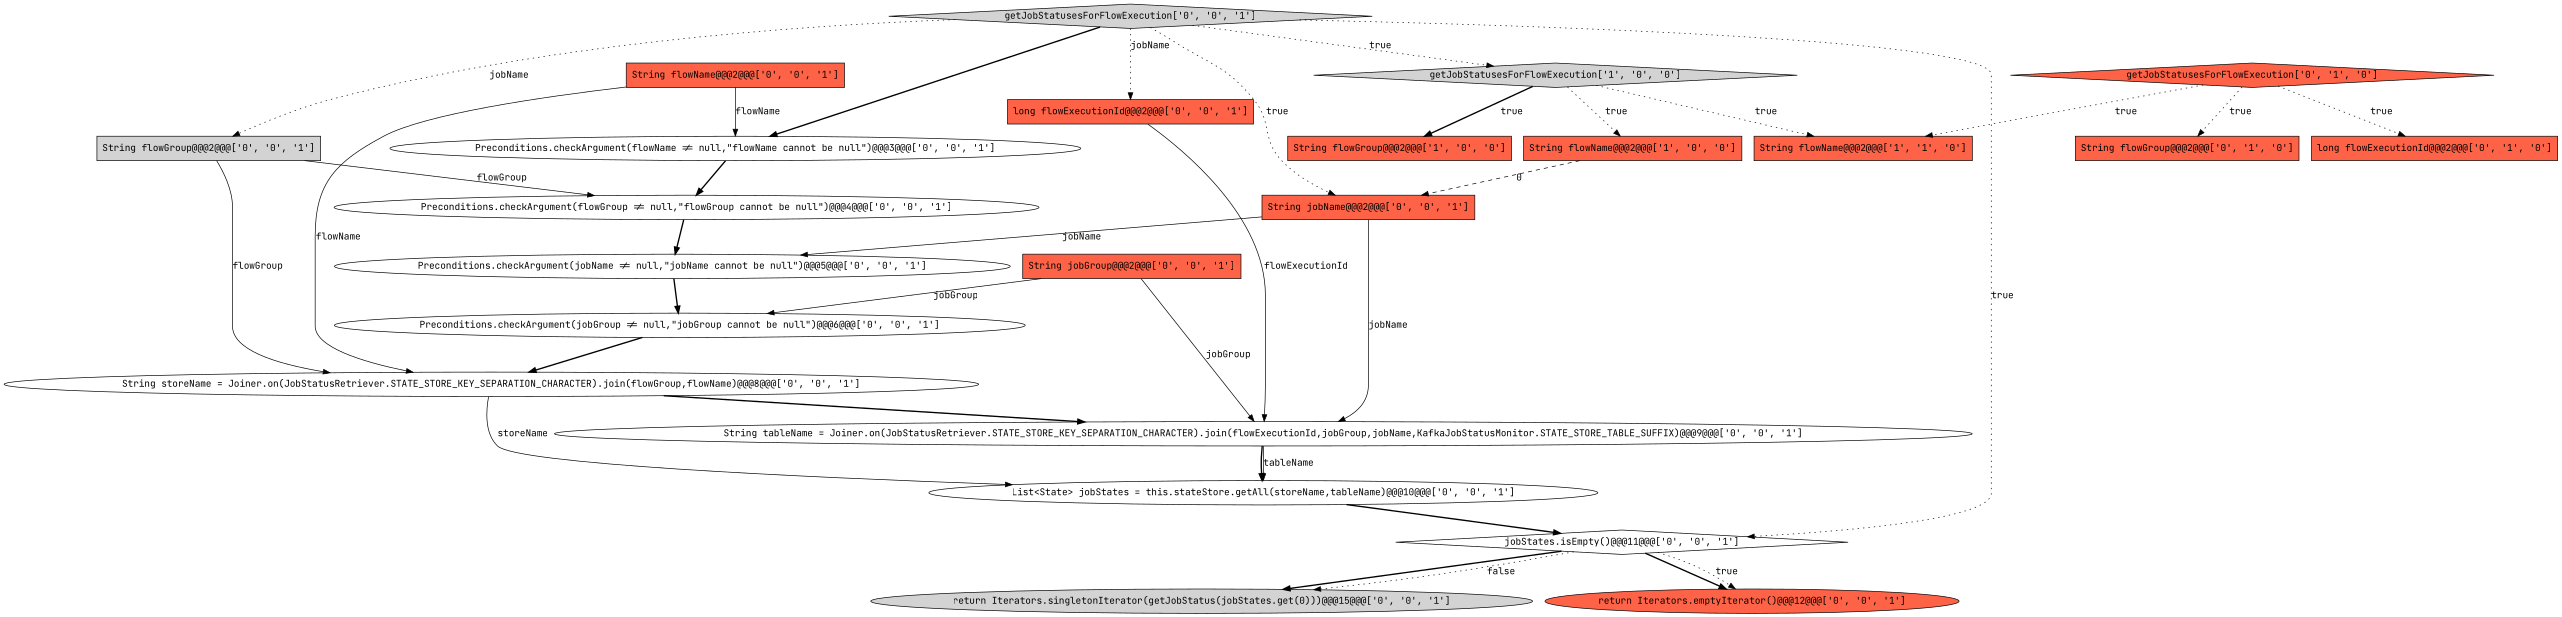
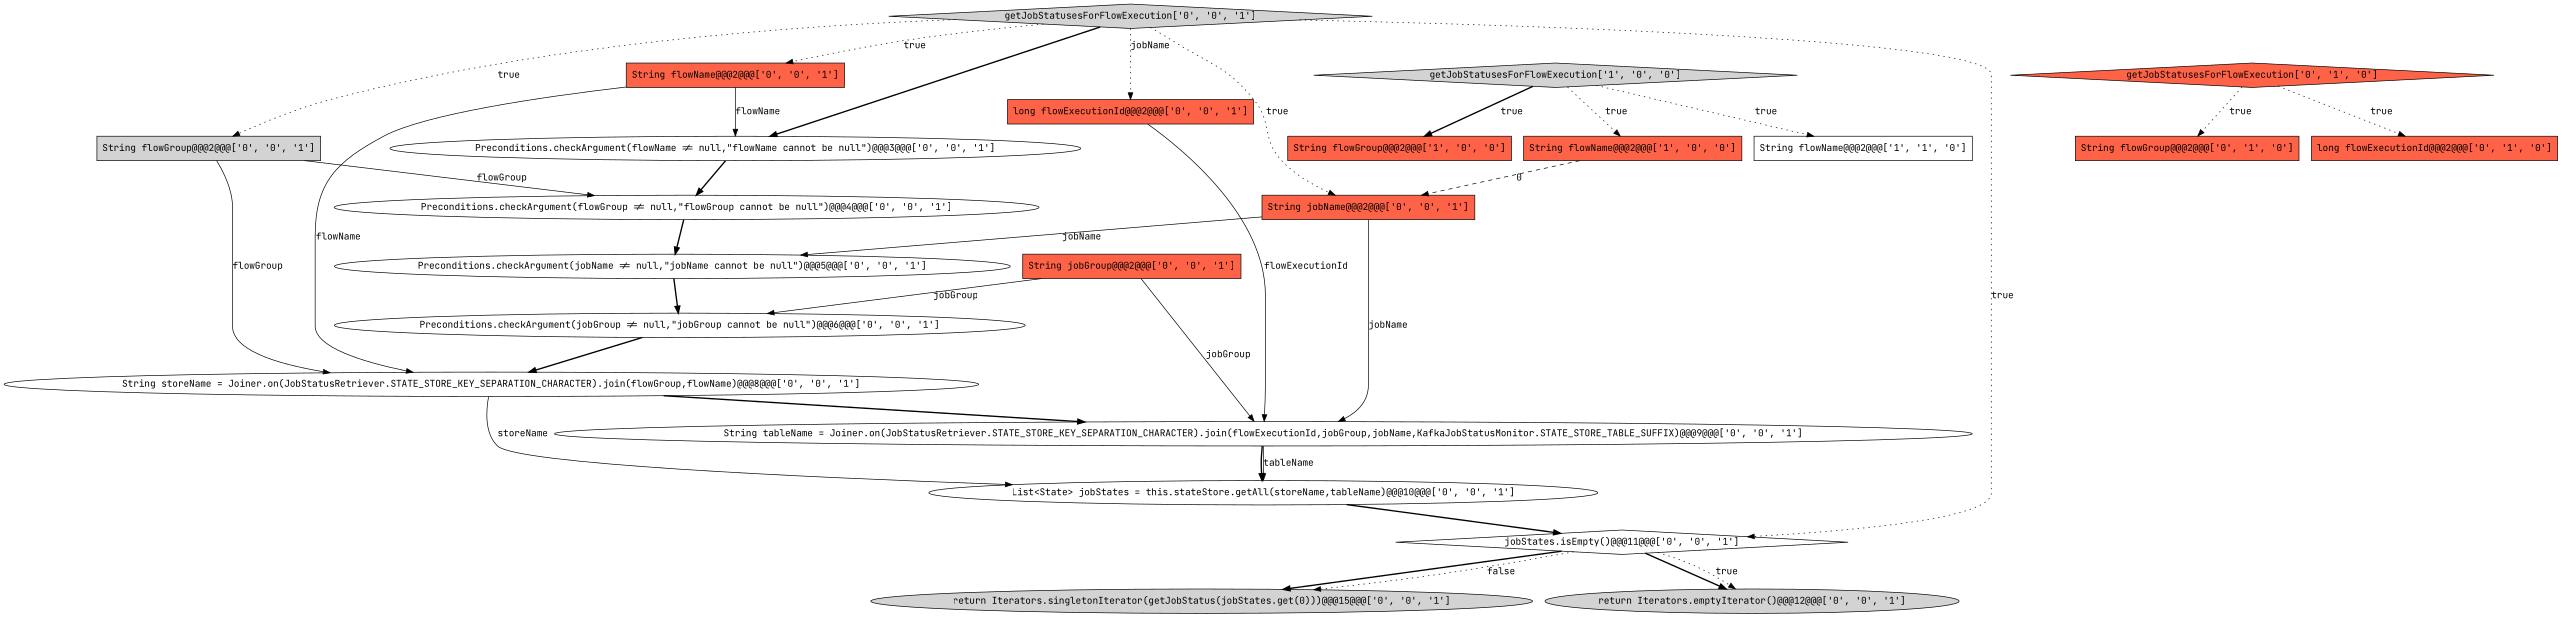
(1340, 45) -> (918, 39)
(509, 75) -> (509, 75)
(2068, 110) -> none
(1863, 148) -> (1863, 148)
(1752, 601) -> (1752, 601)
